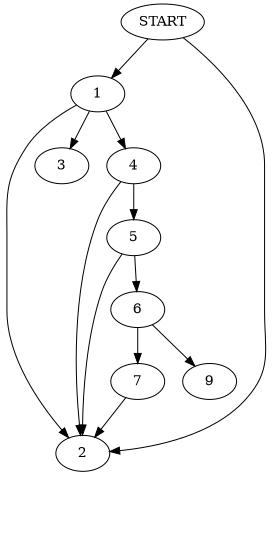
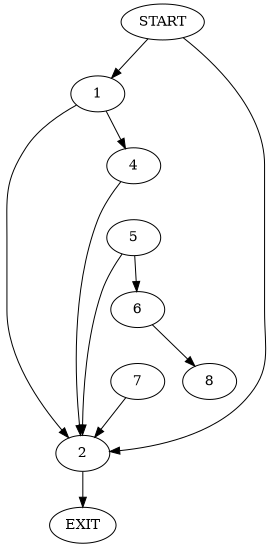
(62, 166) -> none
(134, 197) -> none
(138, 341) -> none
(210, 381) -> (210, 381)
none -> (83, 525)
